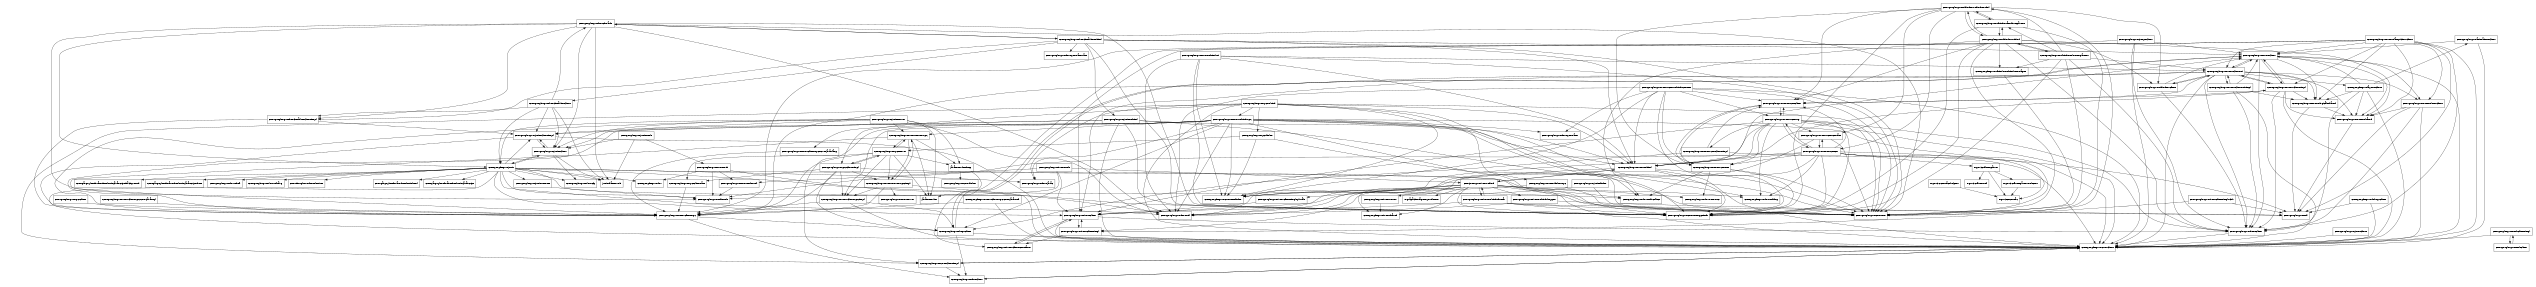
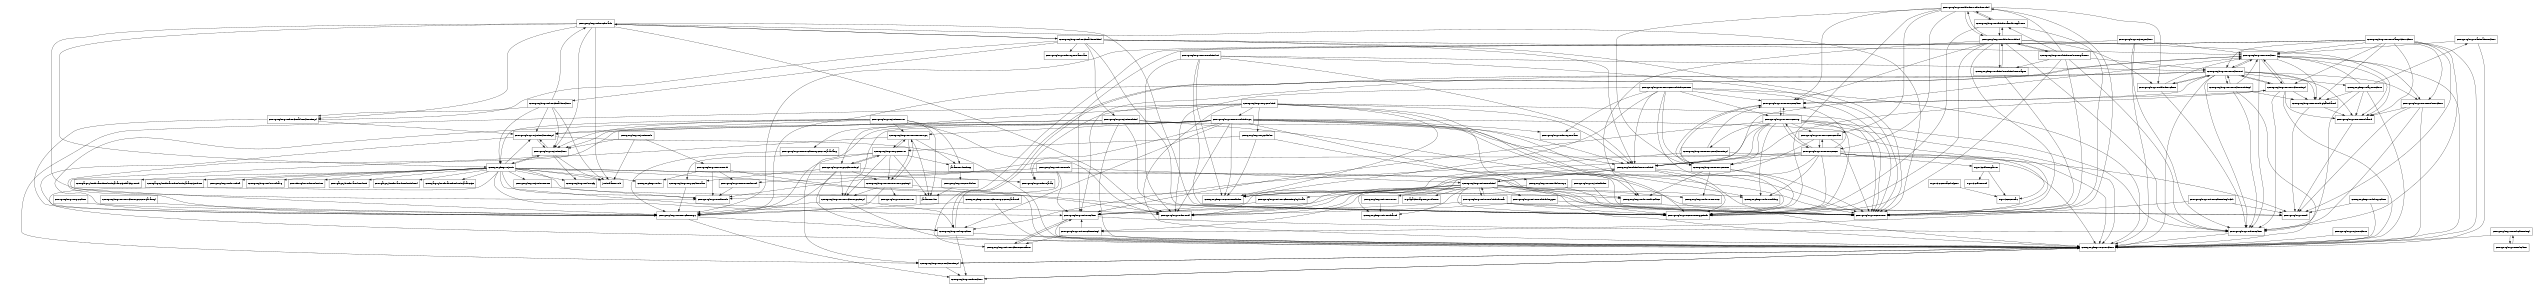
none -> (2002, 57)
(1635, 168) -> (1635, 168)
none -> (349, 184)
(1479, 184) -> (1479, 184)
(2021, 184) -> none
(980, 187) -> (946, 191)
(1079, 222) -> none
